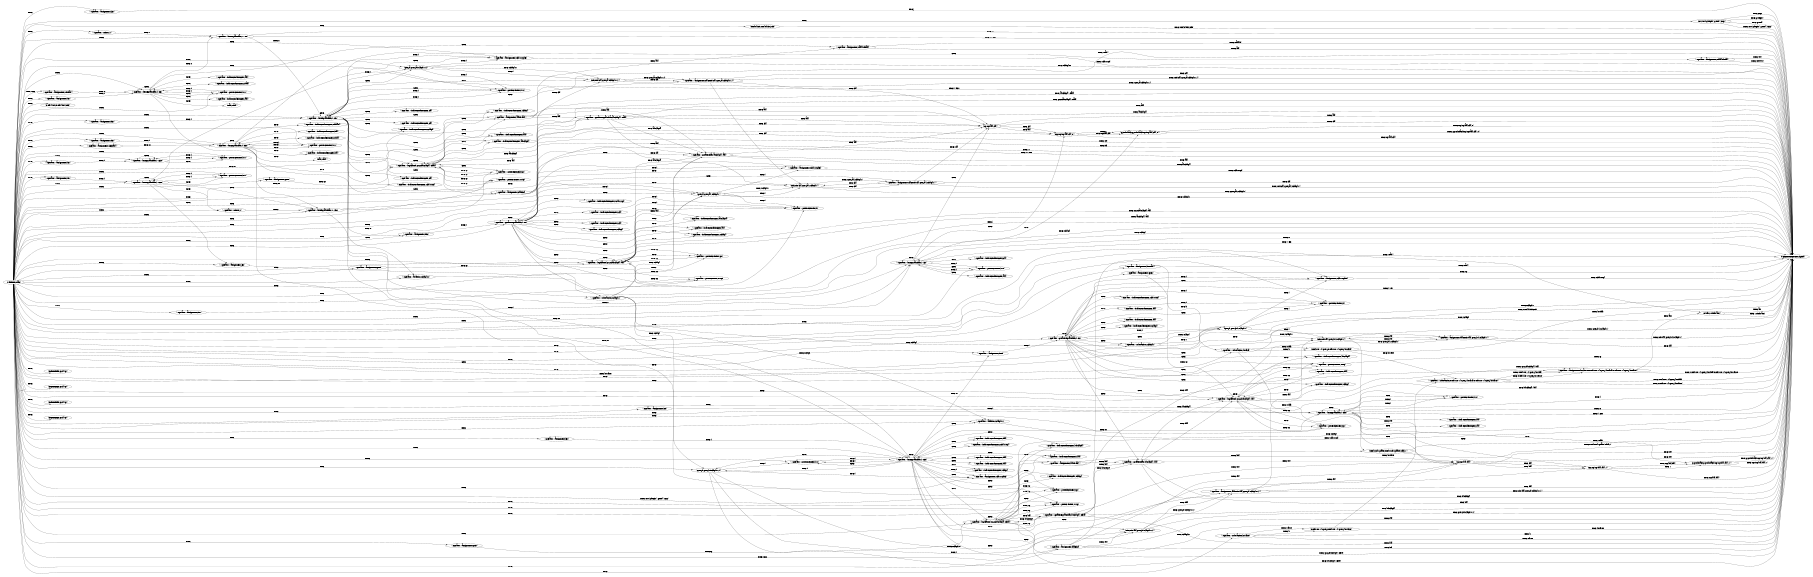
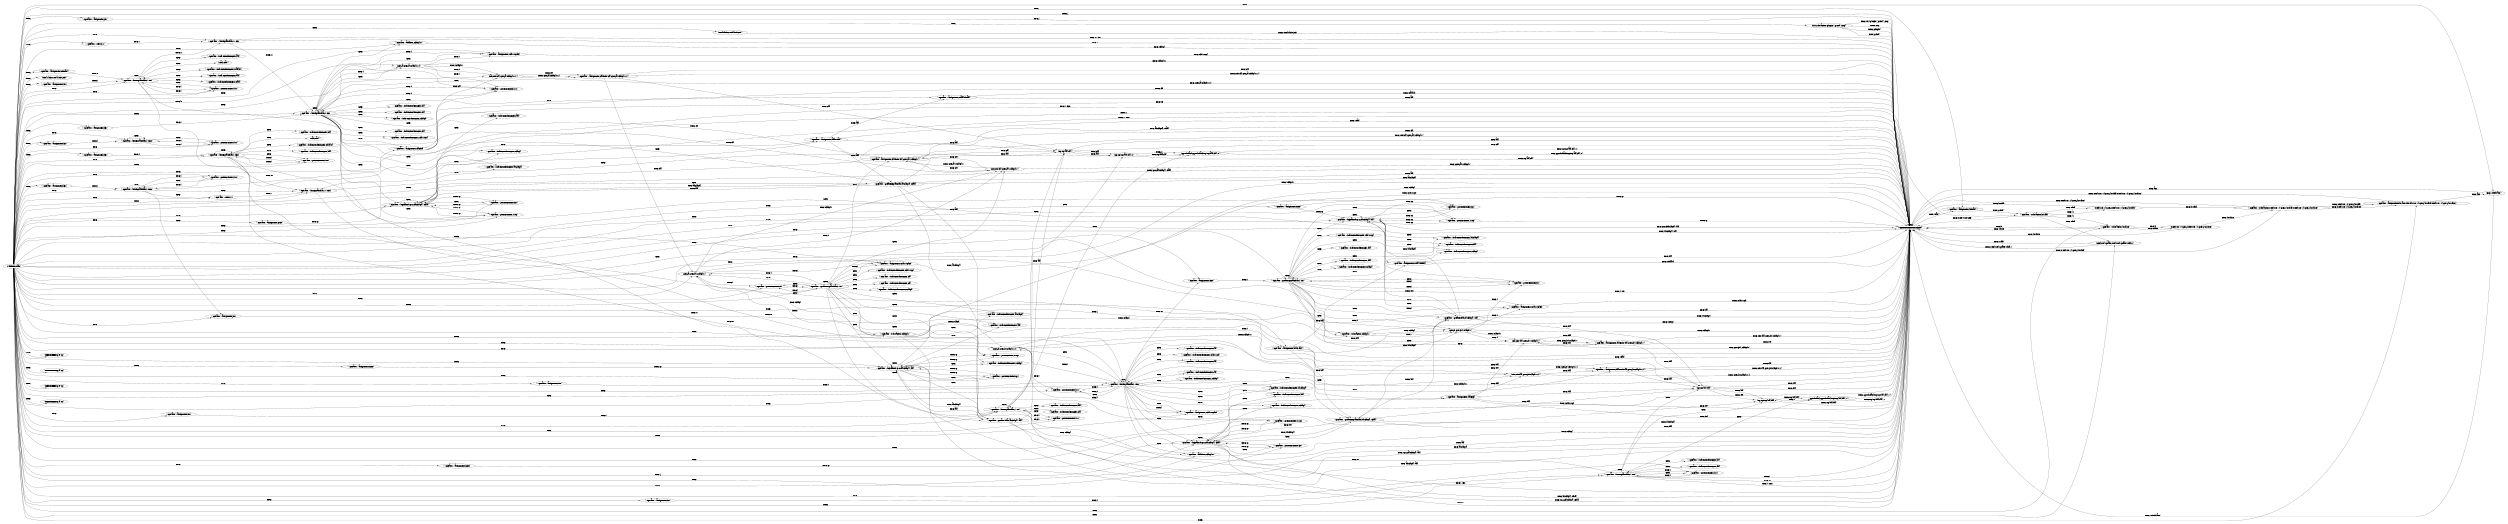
(1712, 21) -> (1829, 26)
(189, 59) -> (179, 101)
none -> (223, 69)
(31, 91) -> (29, 73)
(621, 112) -> none
(728, 125) -> (644, 124)
(461, 135) -> (641, 183)
(322, 138) -> none
(750, 138) -> (644, 177)
(102, 146) -> none
(232, 166) -> (409, 187)
(654, 218) -> (954, 382)
none -> (2078, 219)
(416, 234) -> none
(1472, 267) -> (1932, 217)
none -> (1384, 293)
none -> (1338, 301)
(1184, 307) -> (1999, 210)
(1712, 313) -> (2494, 193)
(605, 374) -> (769, 309)
(605, 377) -> (1065, 14)
none -> (1325, 382)
(1271, 406) -> none
(1378, 425) -> (1664, 366)
(322, 467) -> (503, 349)
(654, 499) -> (1095, 515)
(1027, 523) -> (1288, 437)
(1598, 528) -> (2034, 234)
(464, 533) -> (658, 474)
(762, 557) -> (895, 447)
